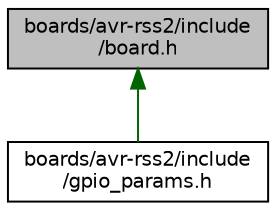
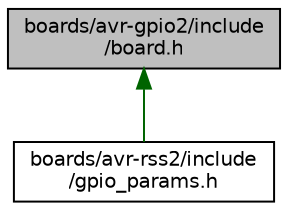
(138, 39) -> (144, 39)
